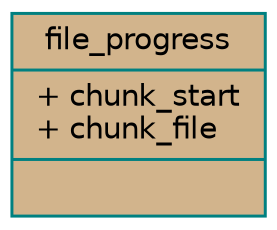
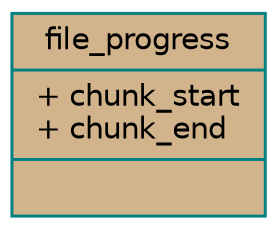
(127, 130) -> (131, 130)
